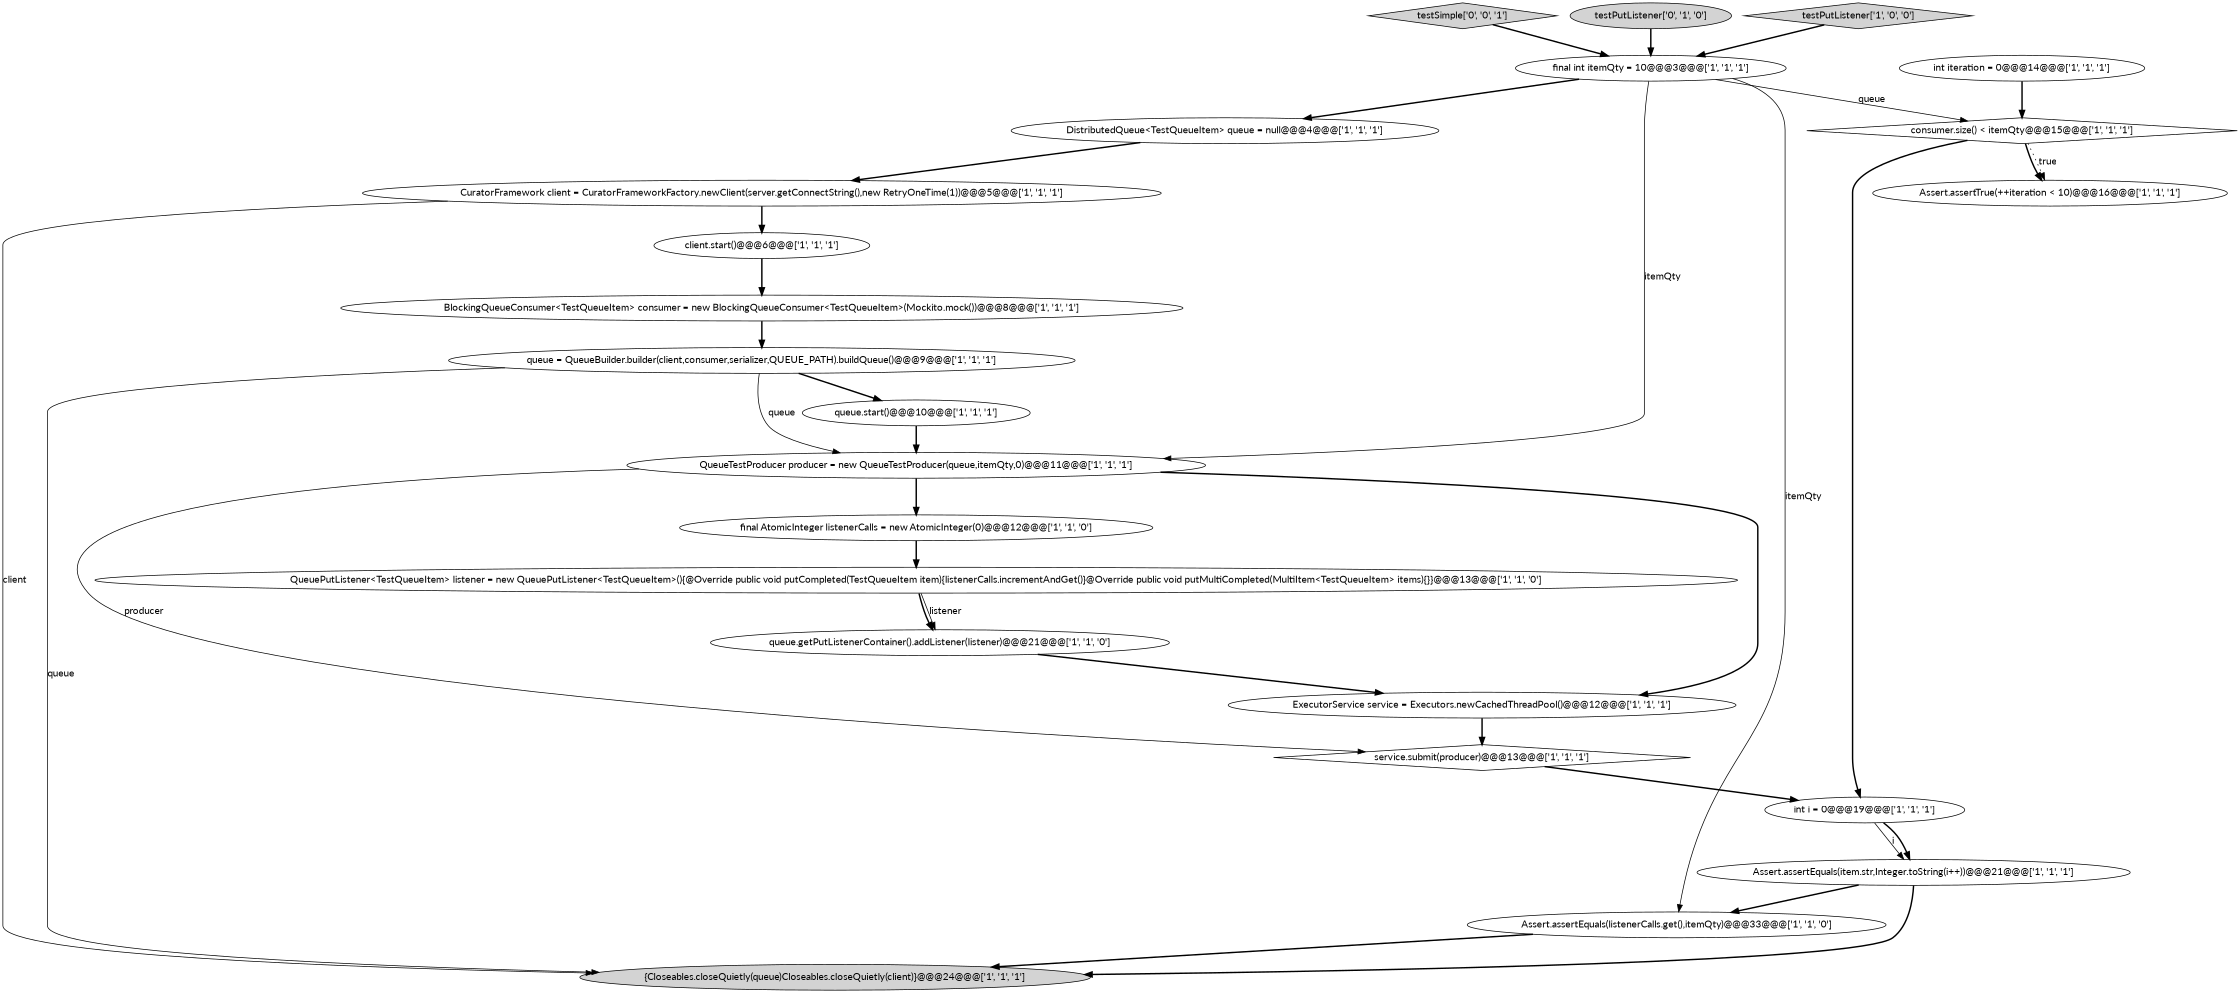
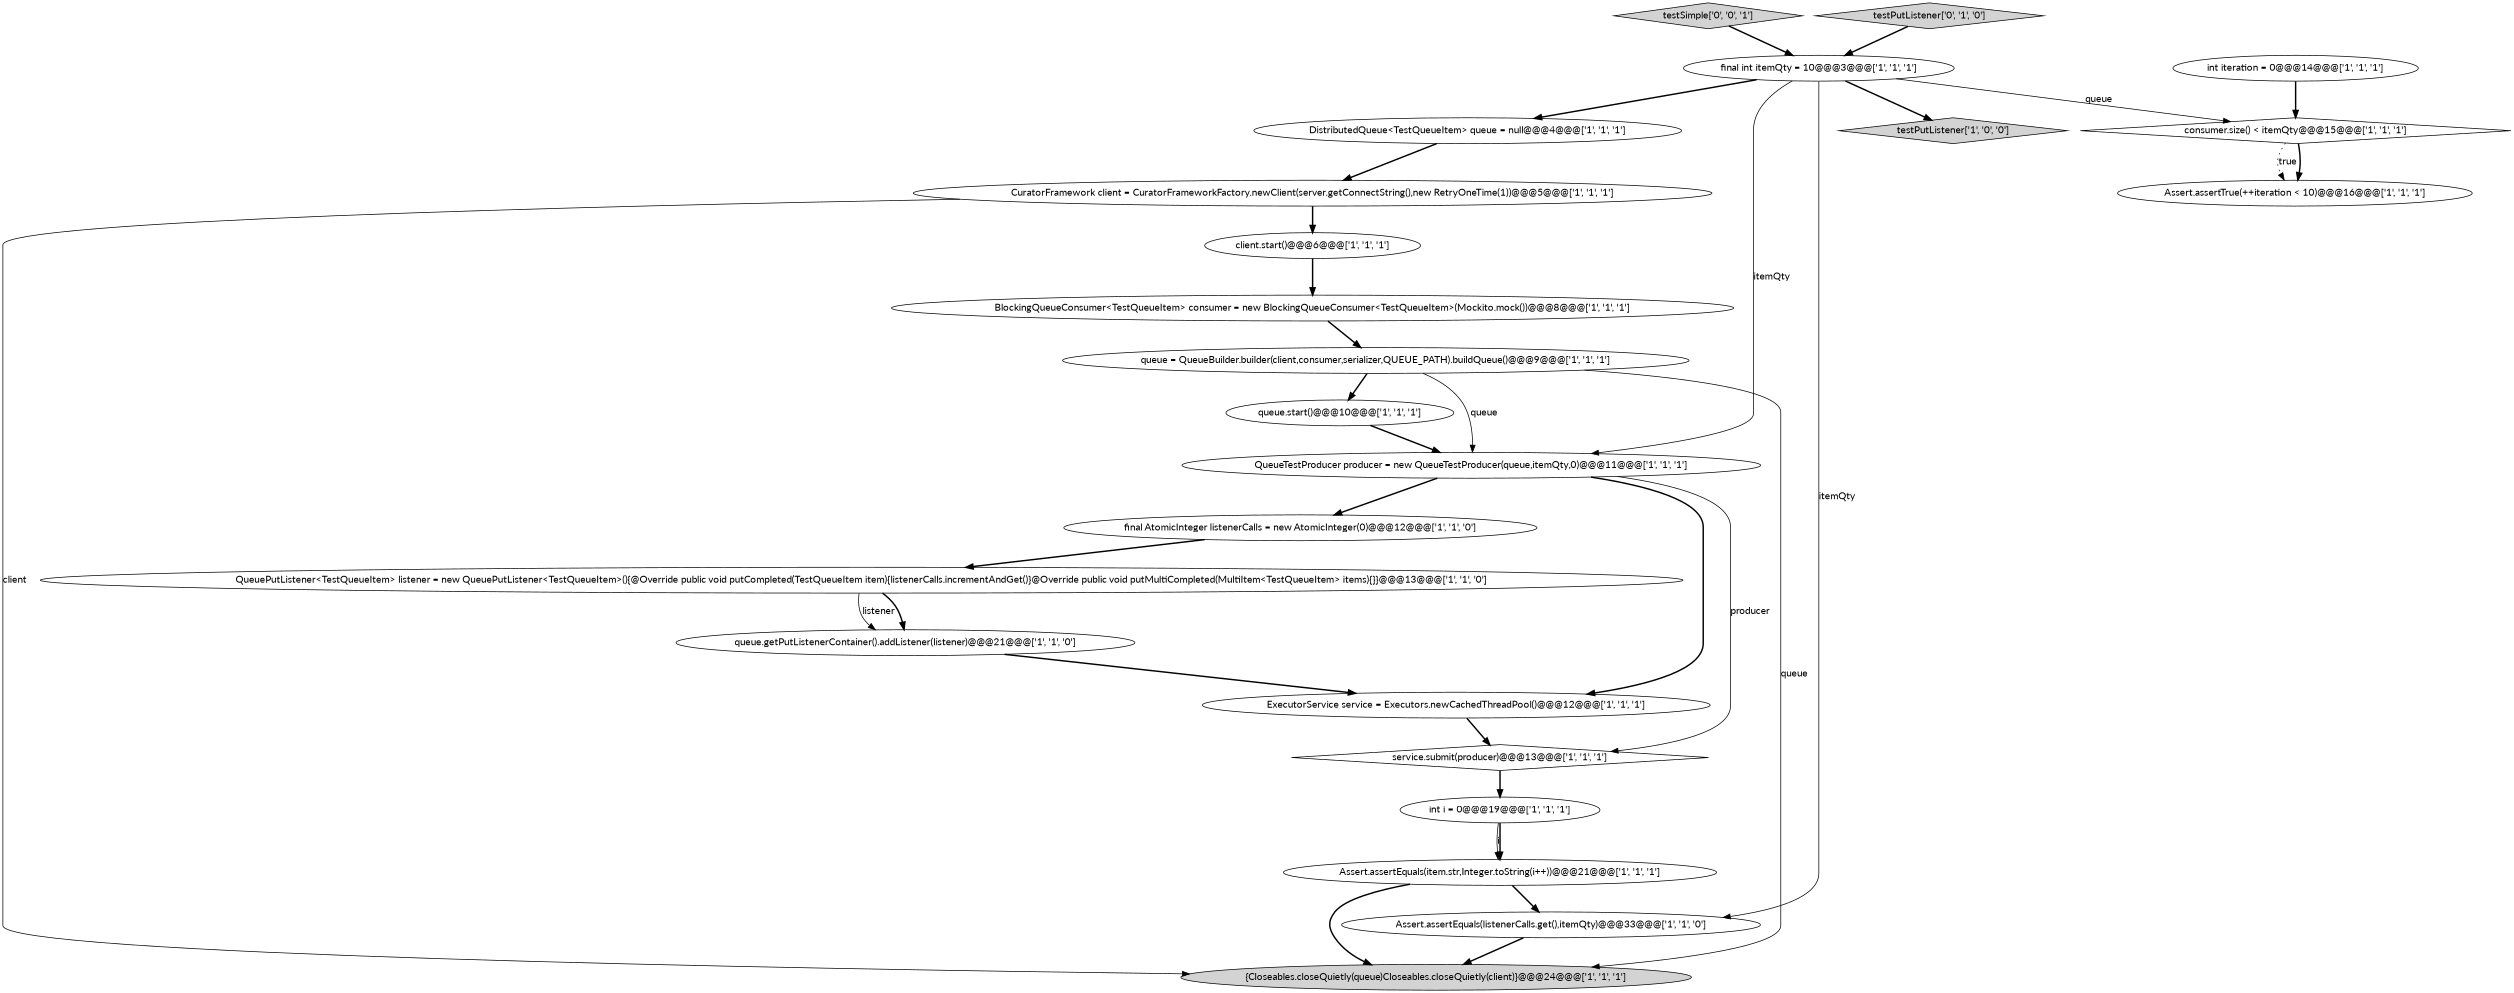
(1651, 16) -> (1929, 16)
(1764, 40) -> (1885, 99)
(1853, 426) -> none
